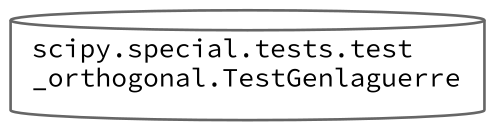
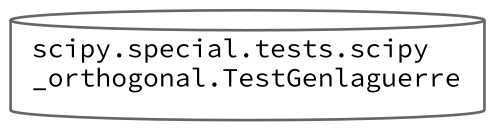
(248, 65) -> (248, 65)
